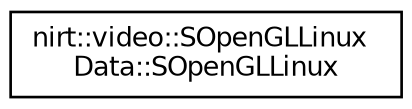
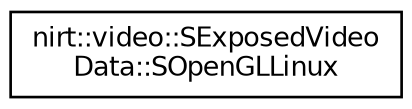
(206, 55) -> (206, 55)
